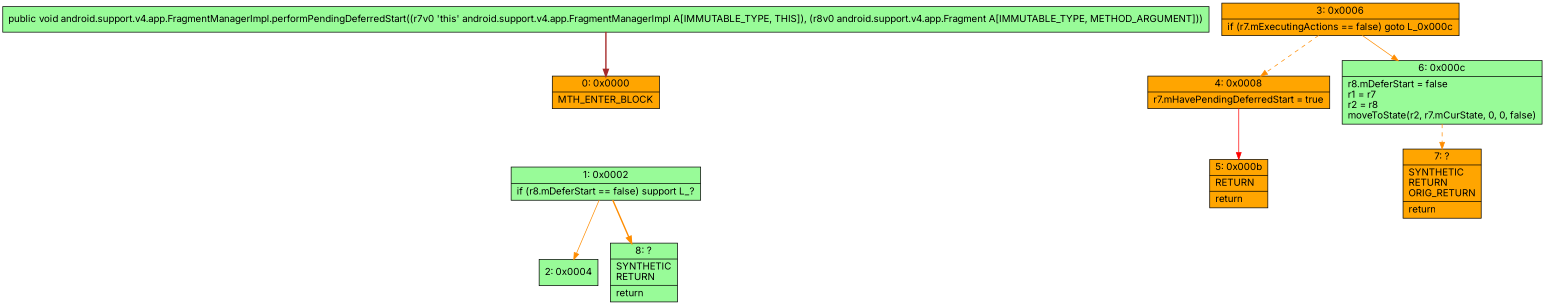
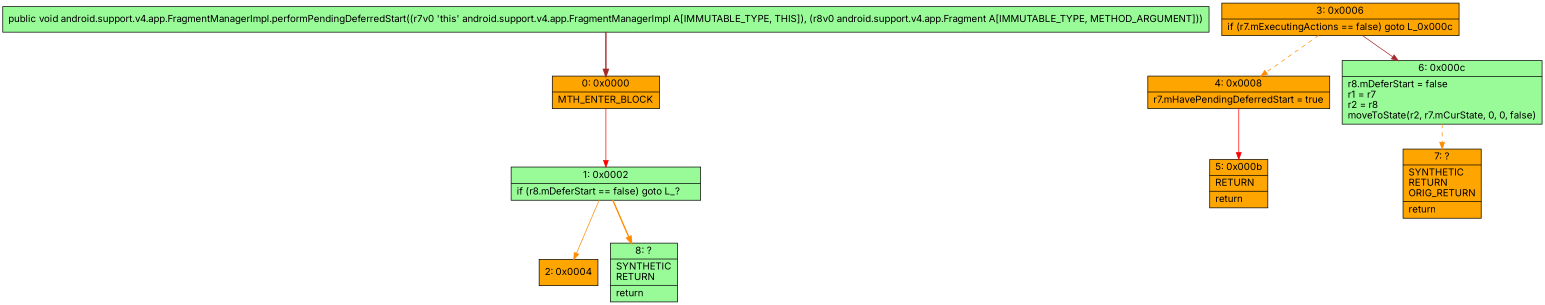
(1377, 46) -> (1377, 46)
none -> (606, 134)
(606, 192) -> (599, 192)
(569, 273) -> (569, 273)
